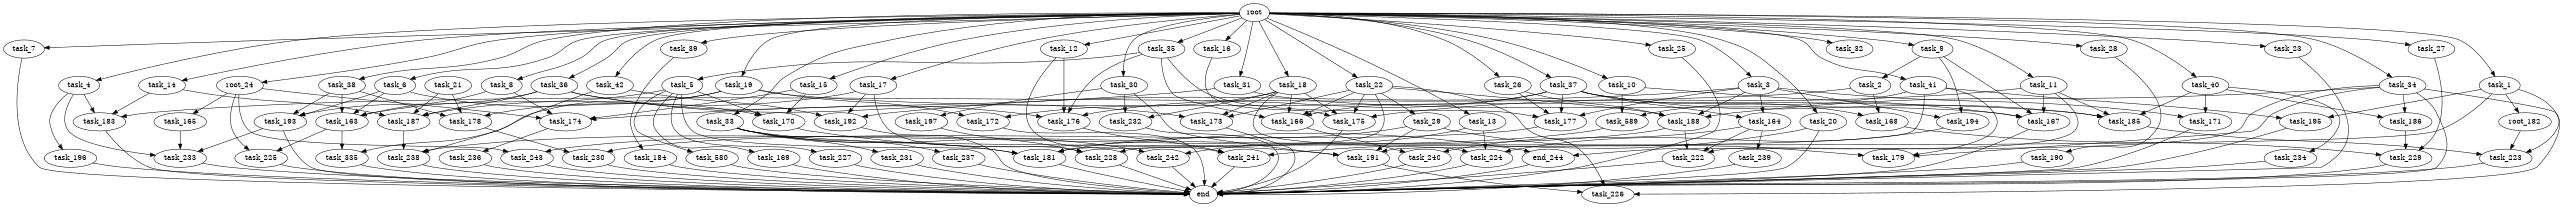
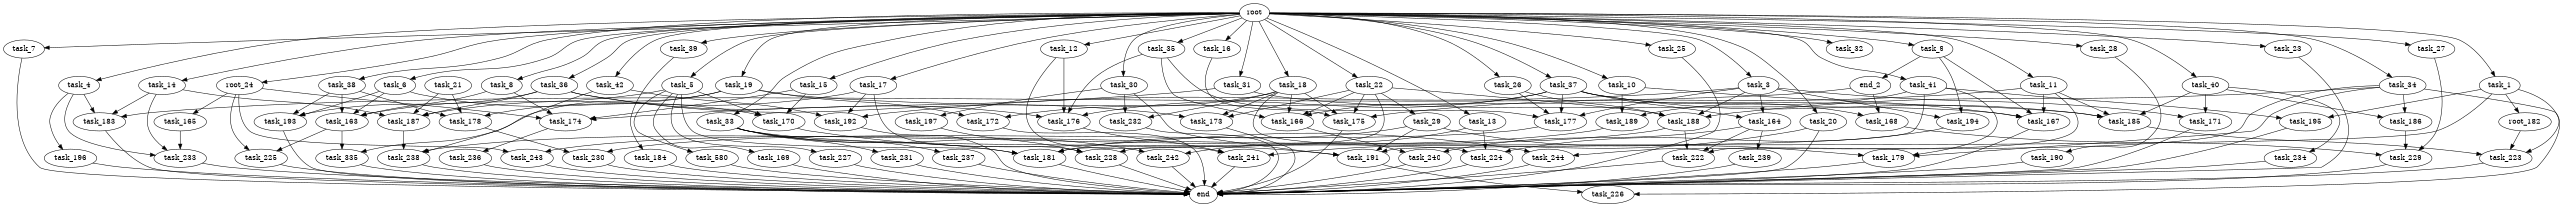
(921, 62) -> (962, 22)
(1870, 85) -> (1870, 85)
(1519, 120) -> none
(1622, 122) -> (1622, 122)
(233, 139) -> (147, 123)
(1548, 158) -> (1548, 158)
(1874, 184) -> (1544, 184)
